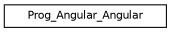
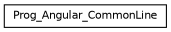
(85, 16) -> (85, 16)
